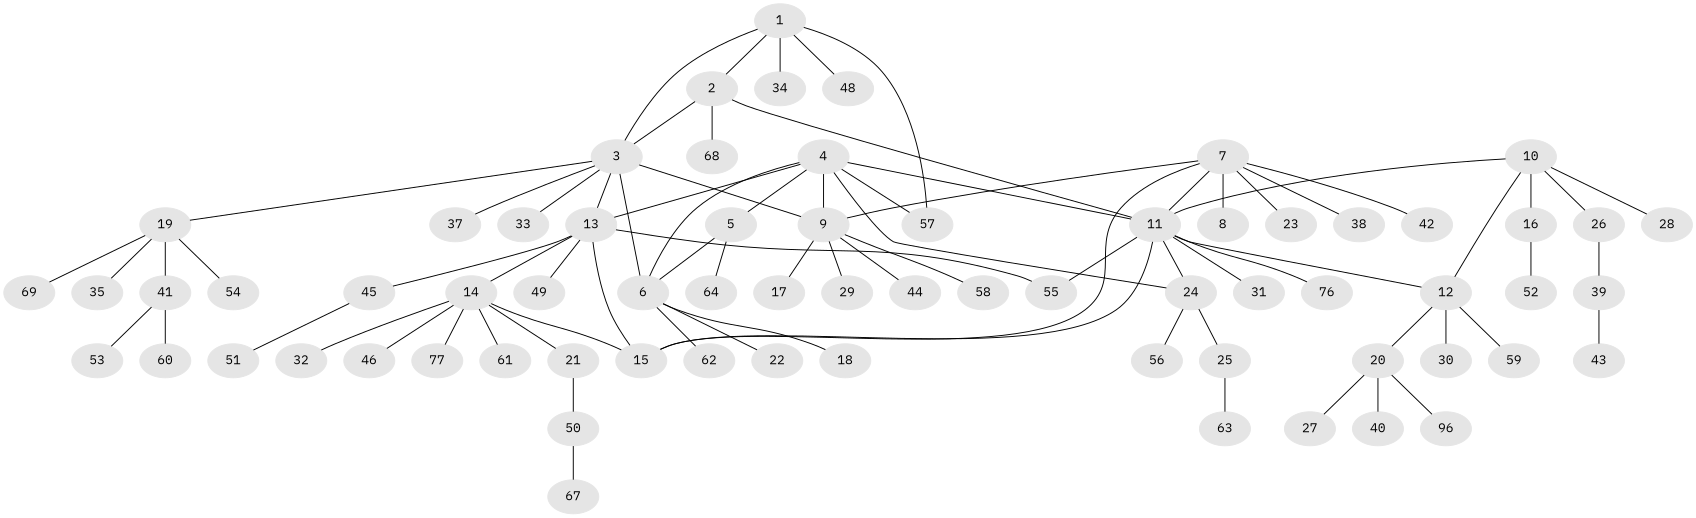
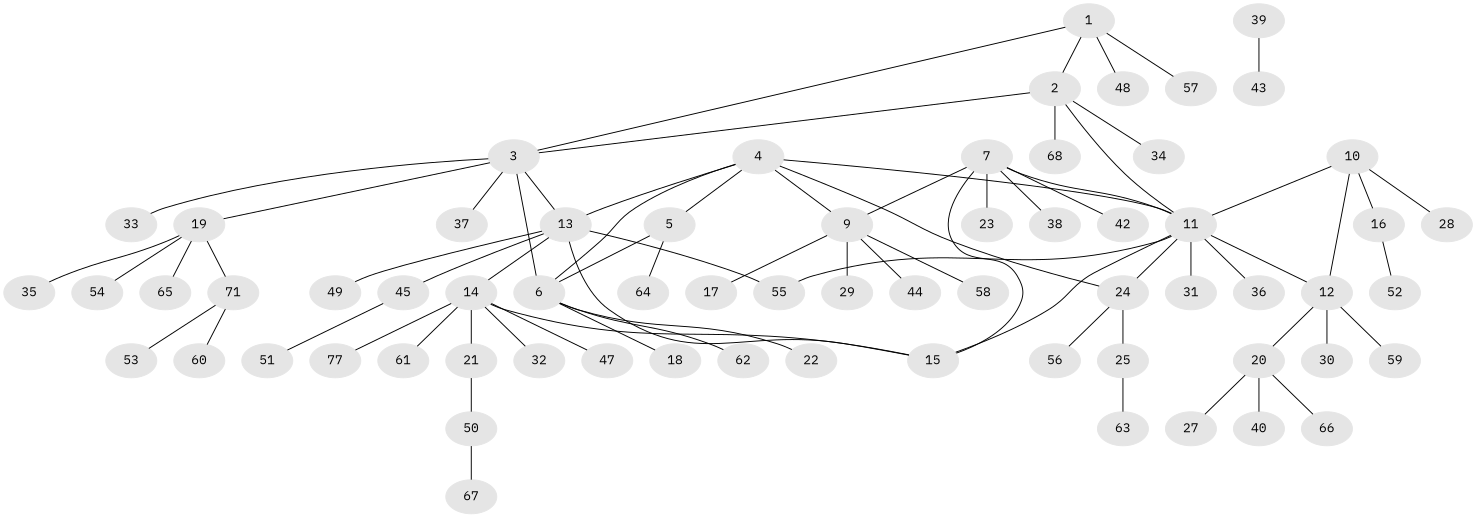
(780, 55) -> (1107, 123)
(876, 191) -> none
(732, 195) -> none
(1223, 225) -> none
(1599, 225) -> none
(29, 293) -> (165, 293)
(165, 293) -> (233, 293)
(1327, 293) -> (1259, 293)
(369, 361) -> (607, 361)
(1446, 429) -> (1327, 429)
